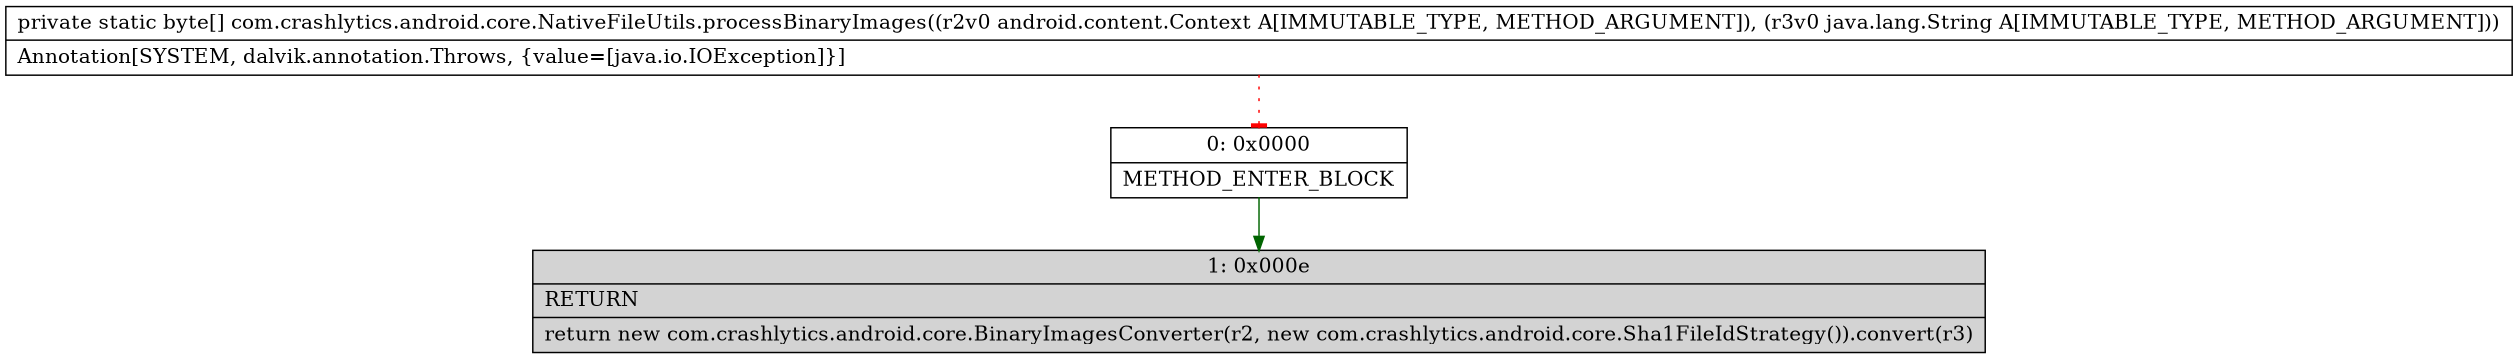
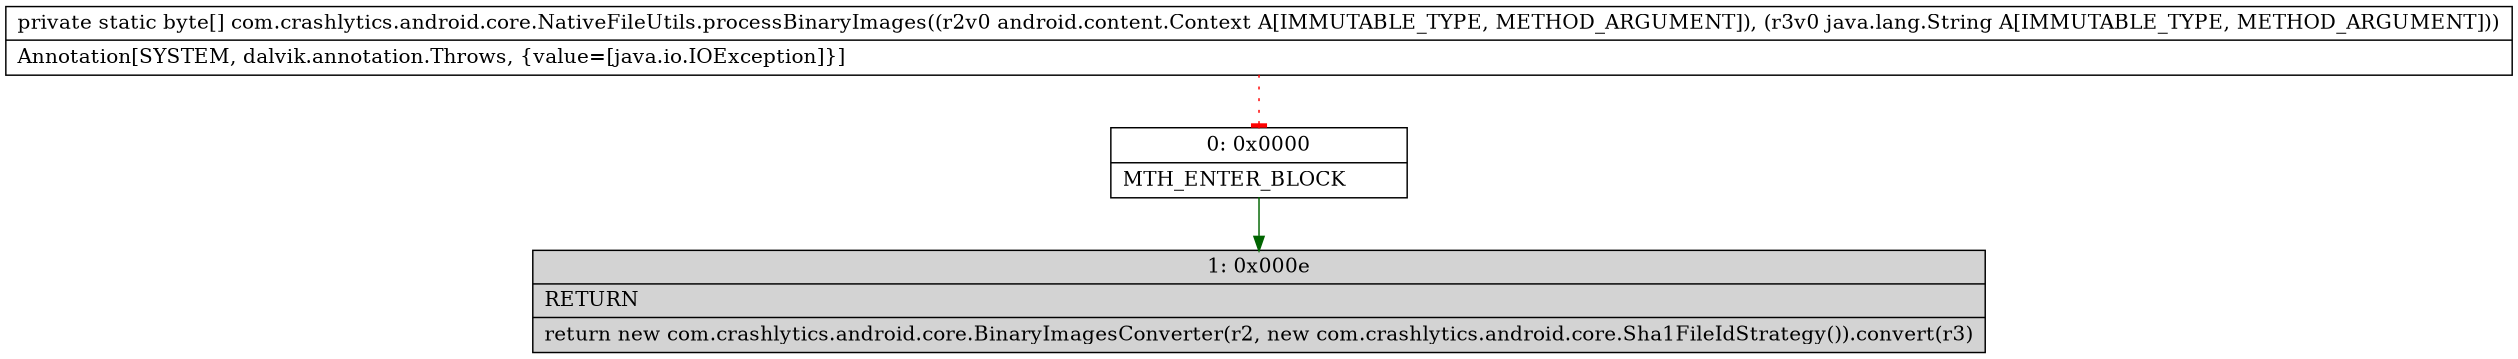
(1259, 180) -> (1235, 180)
